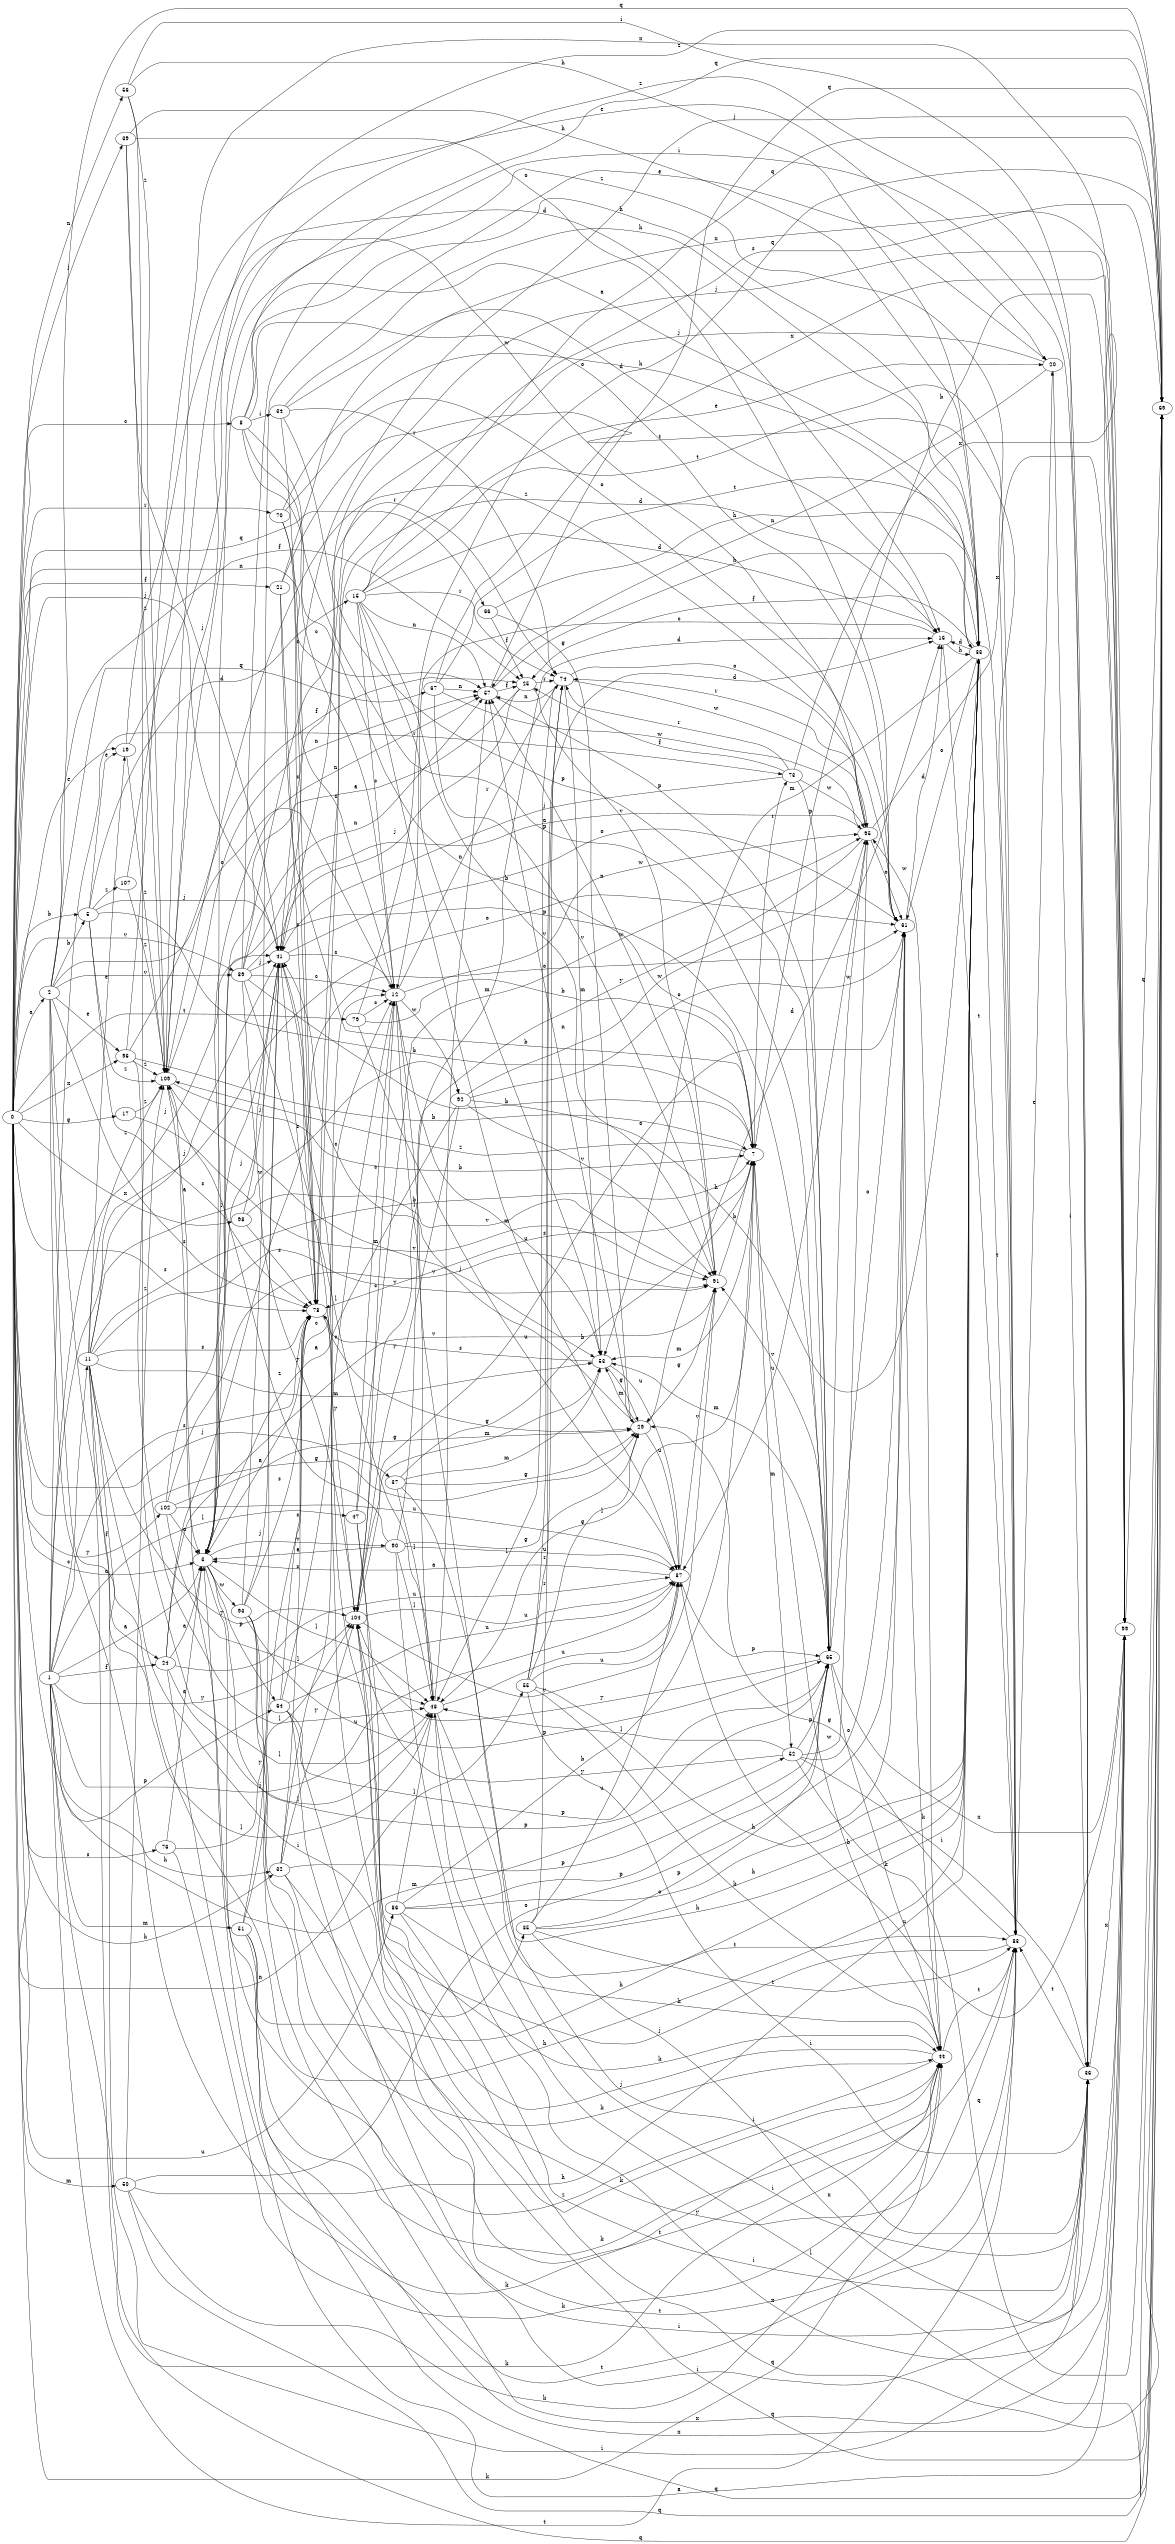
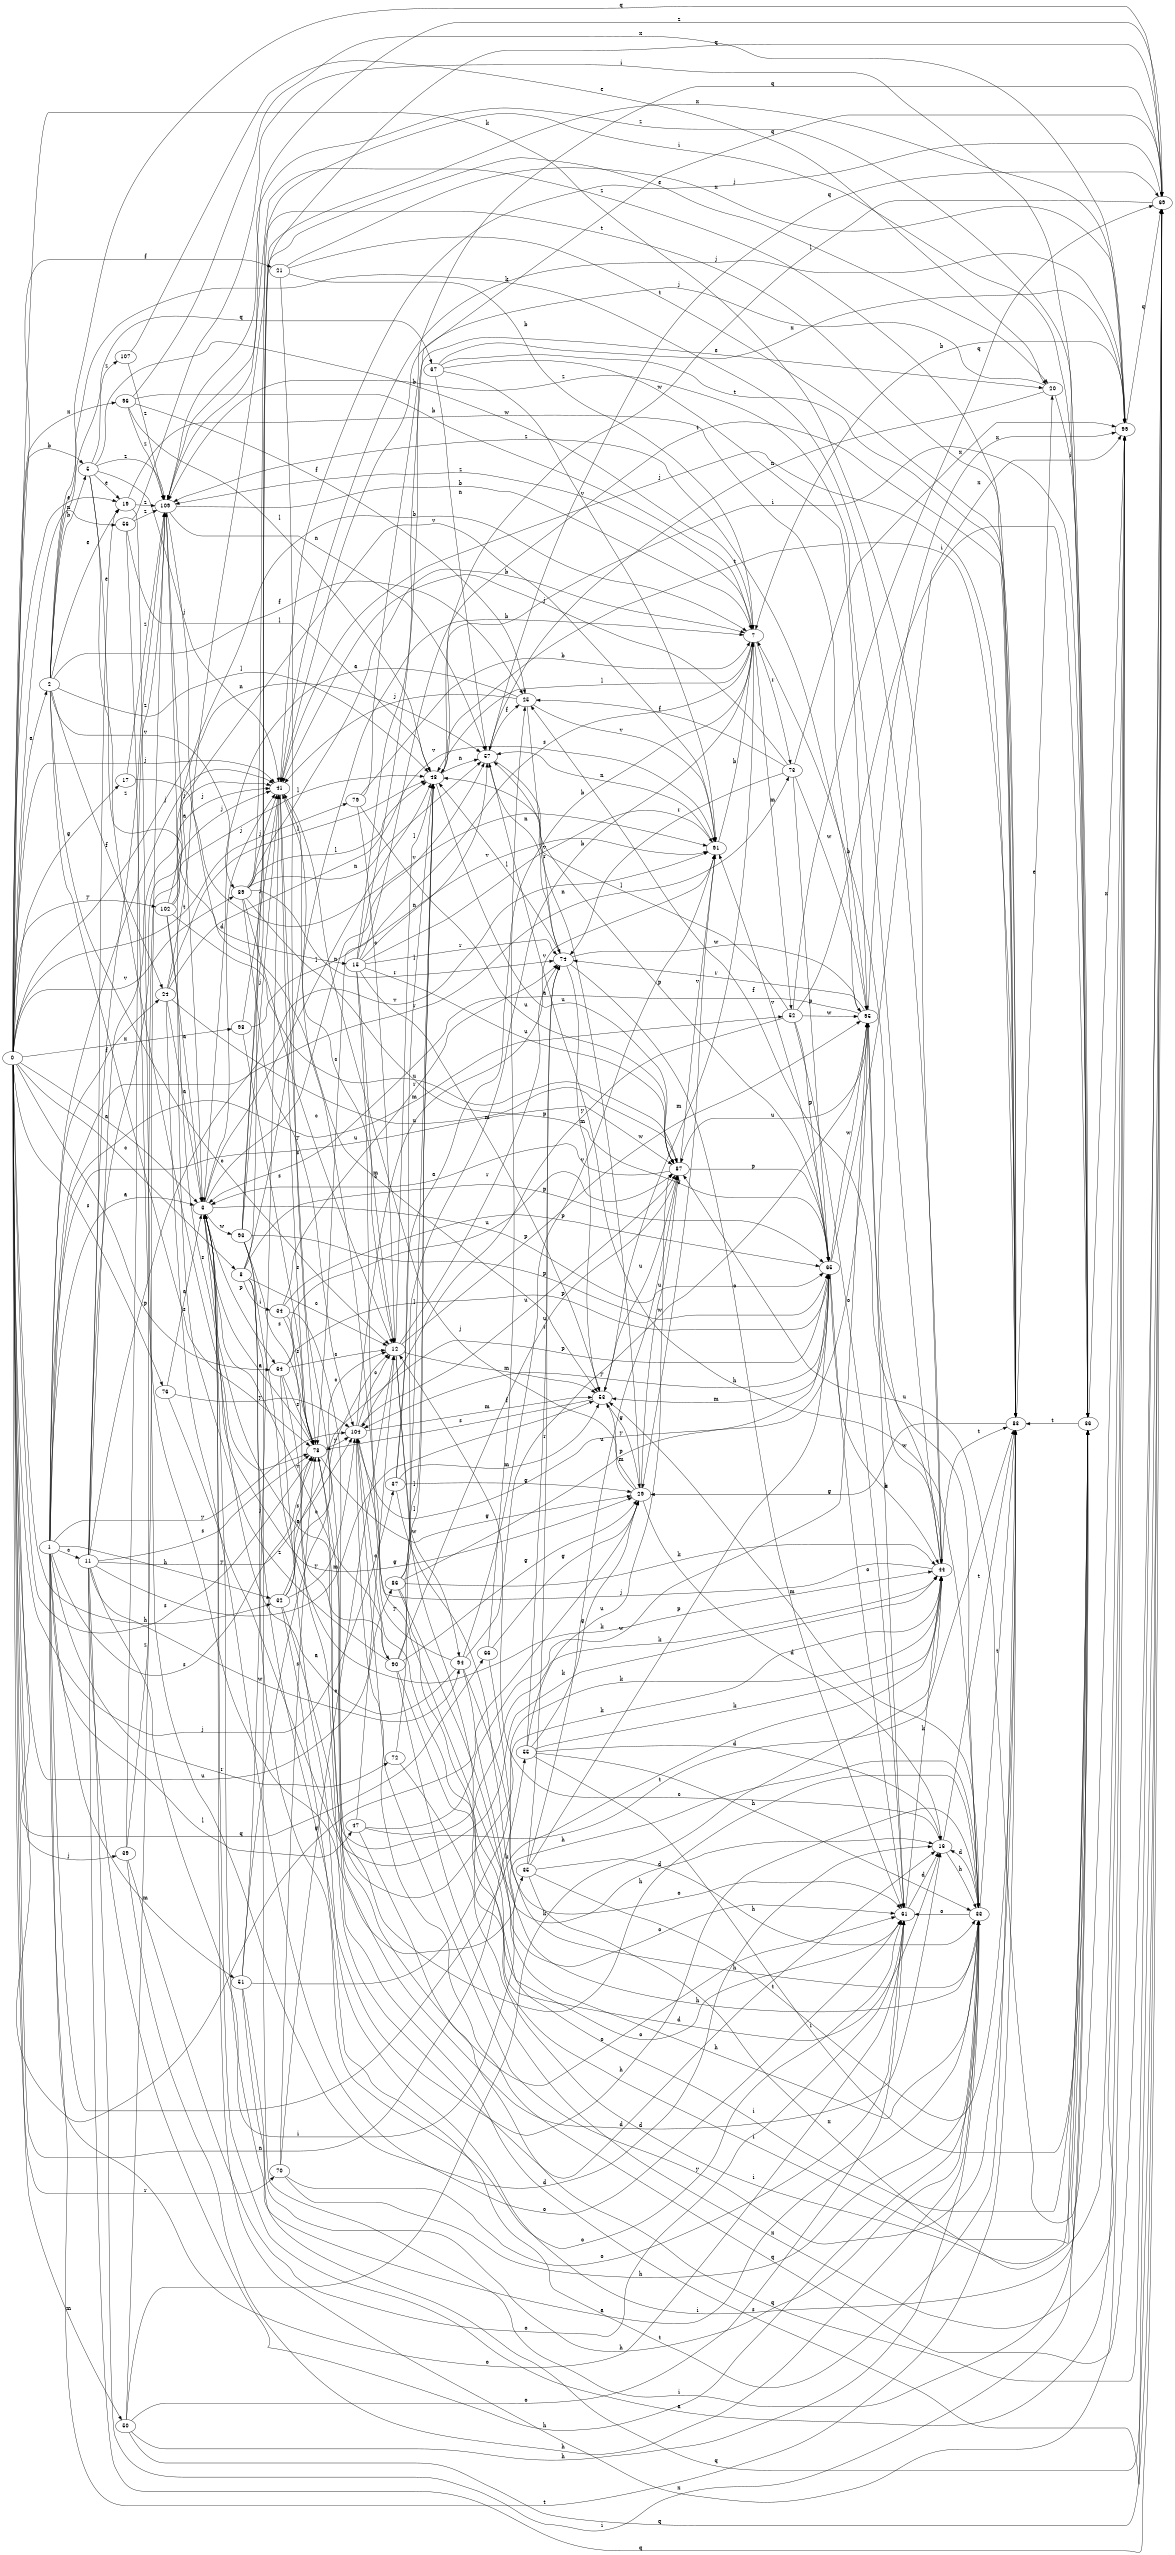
(86, 1023) -> (77, 592)
(461, 1100) -> (461, 1663)
none -> (395, 1758)
